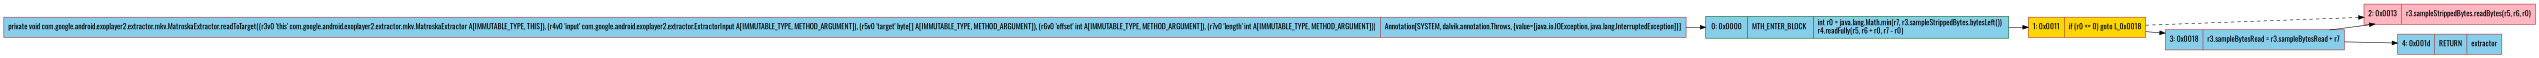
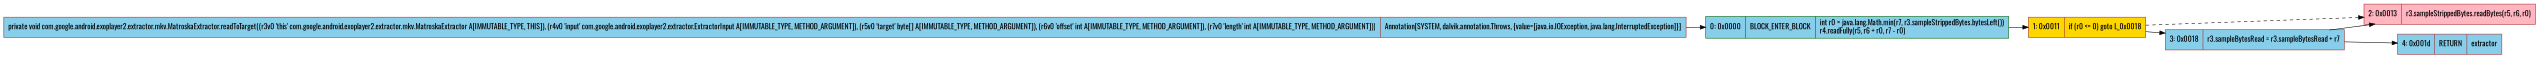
(1779, 27) -> (1781, 27)
